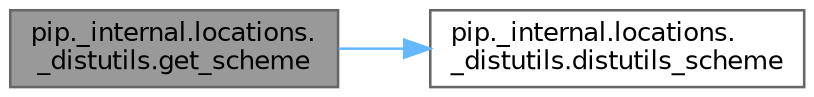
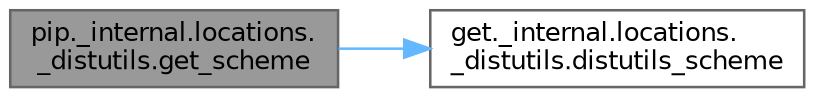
(617, 49) -> (617, 49)
